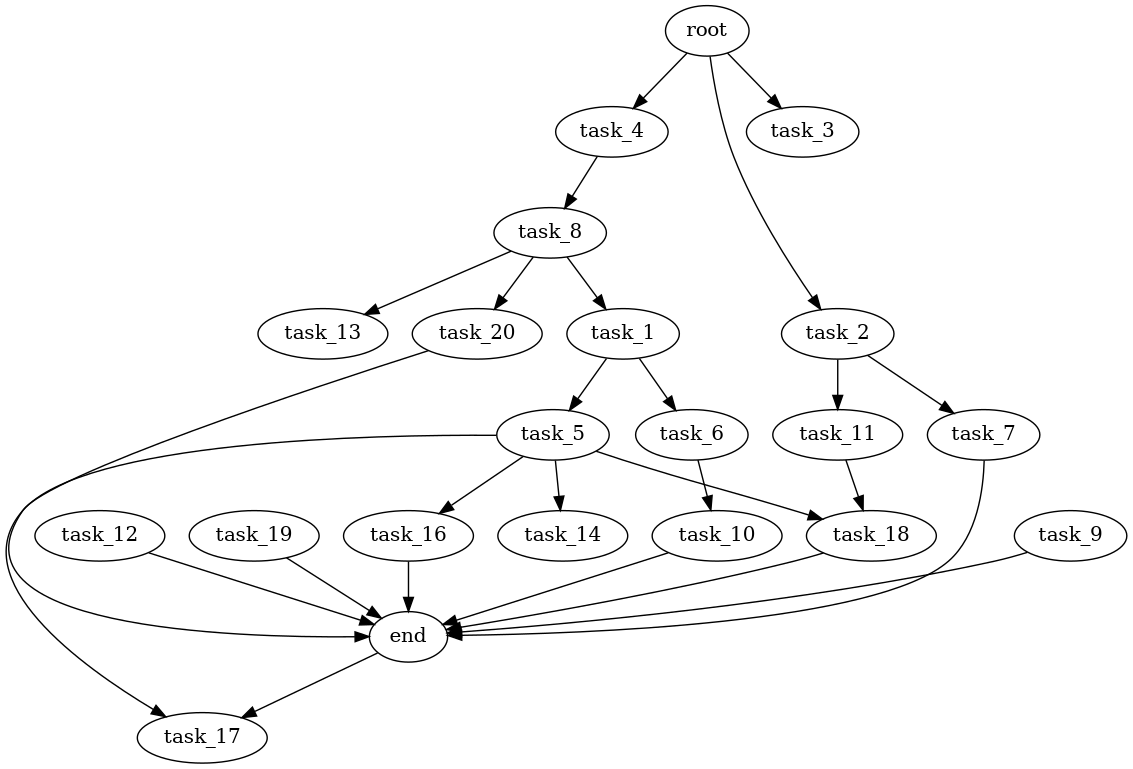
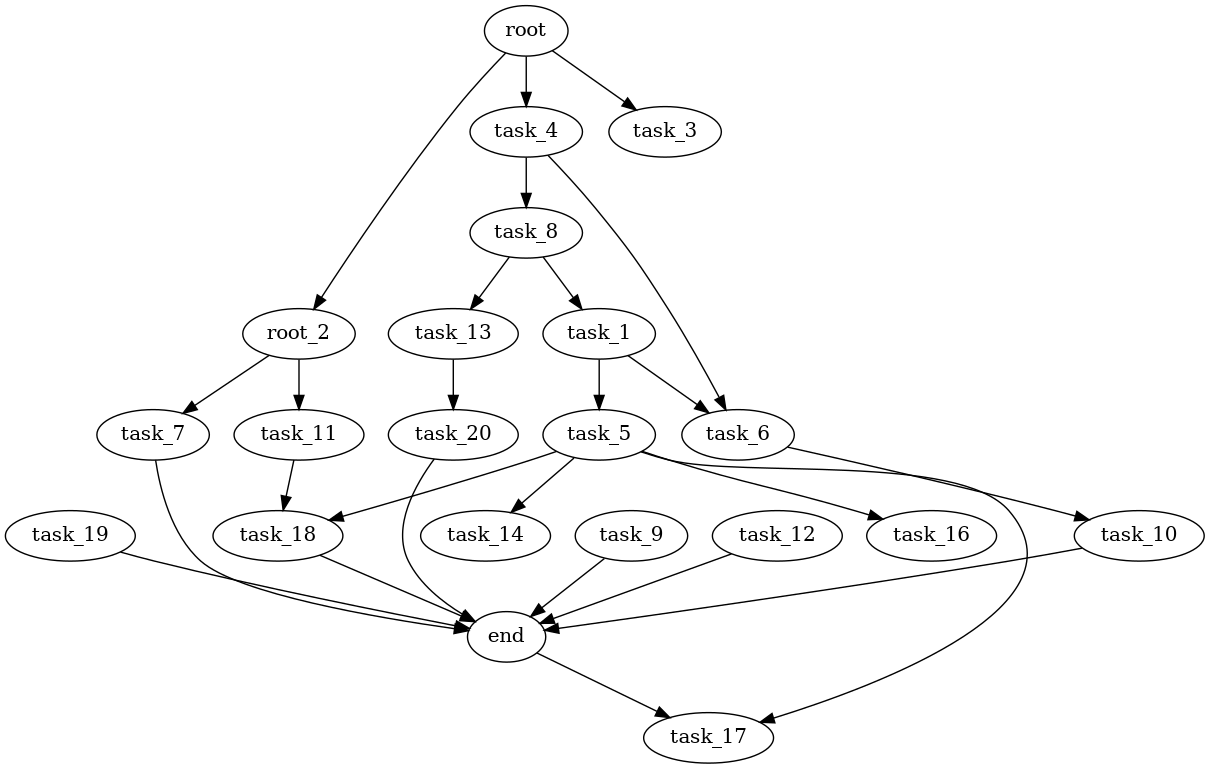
none -> (643, 270)
(518, 277) -> (453, 377)
(838, 334) -> (299, 334)
(408, 579) -> none
